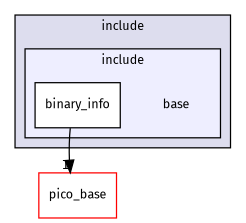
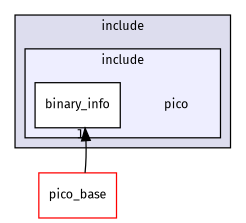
(177, 105) -> (177, 105)
(69, 144) -> (86, 157)
